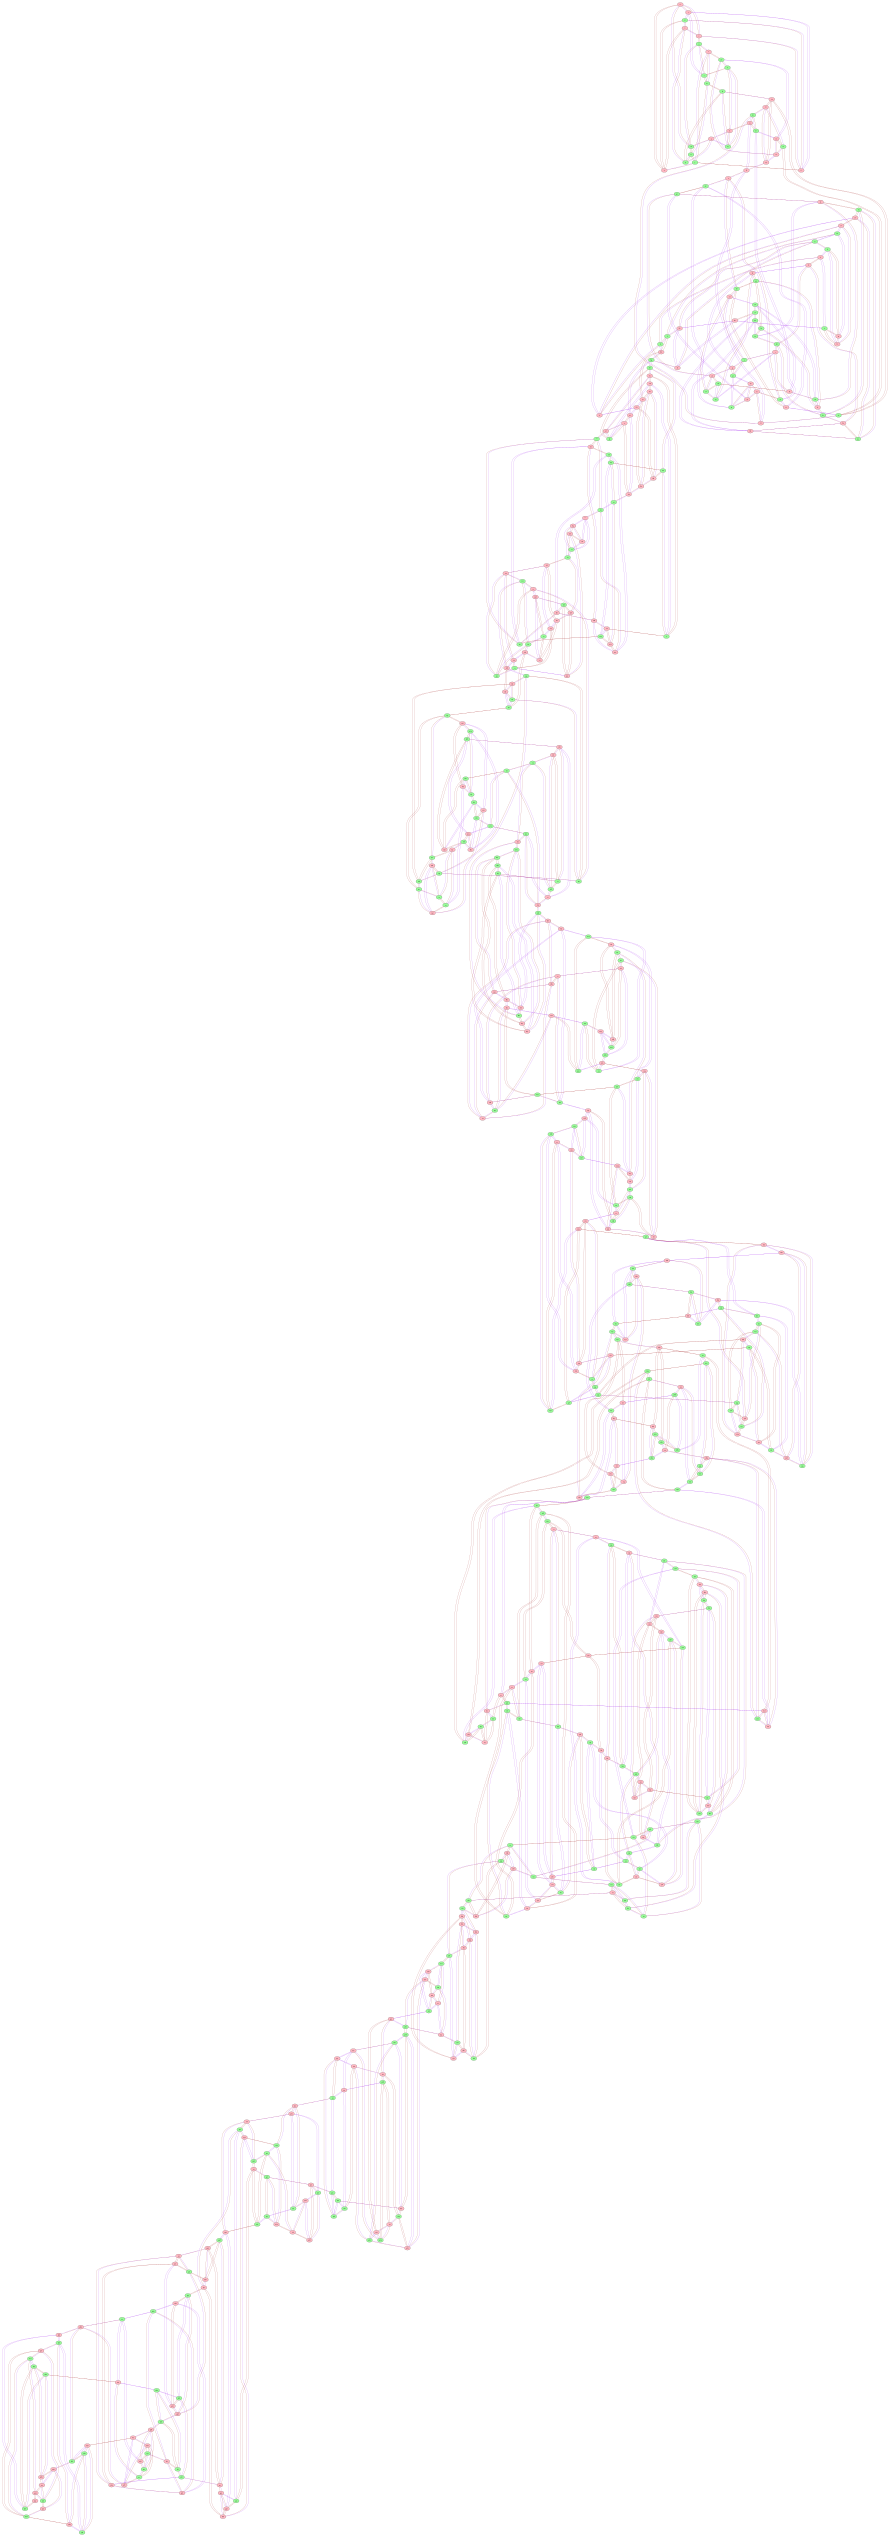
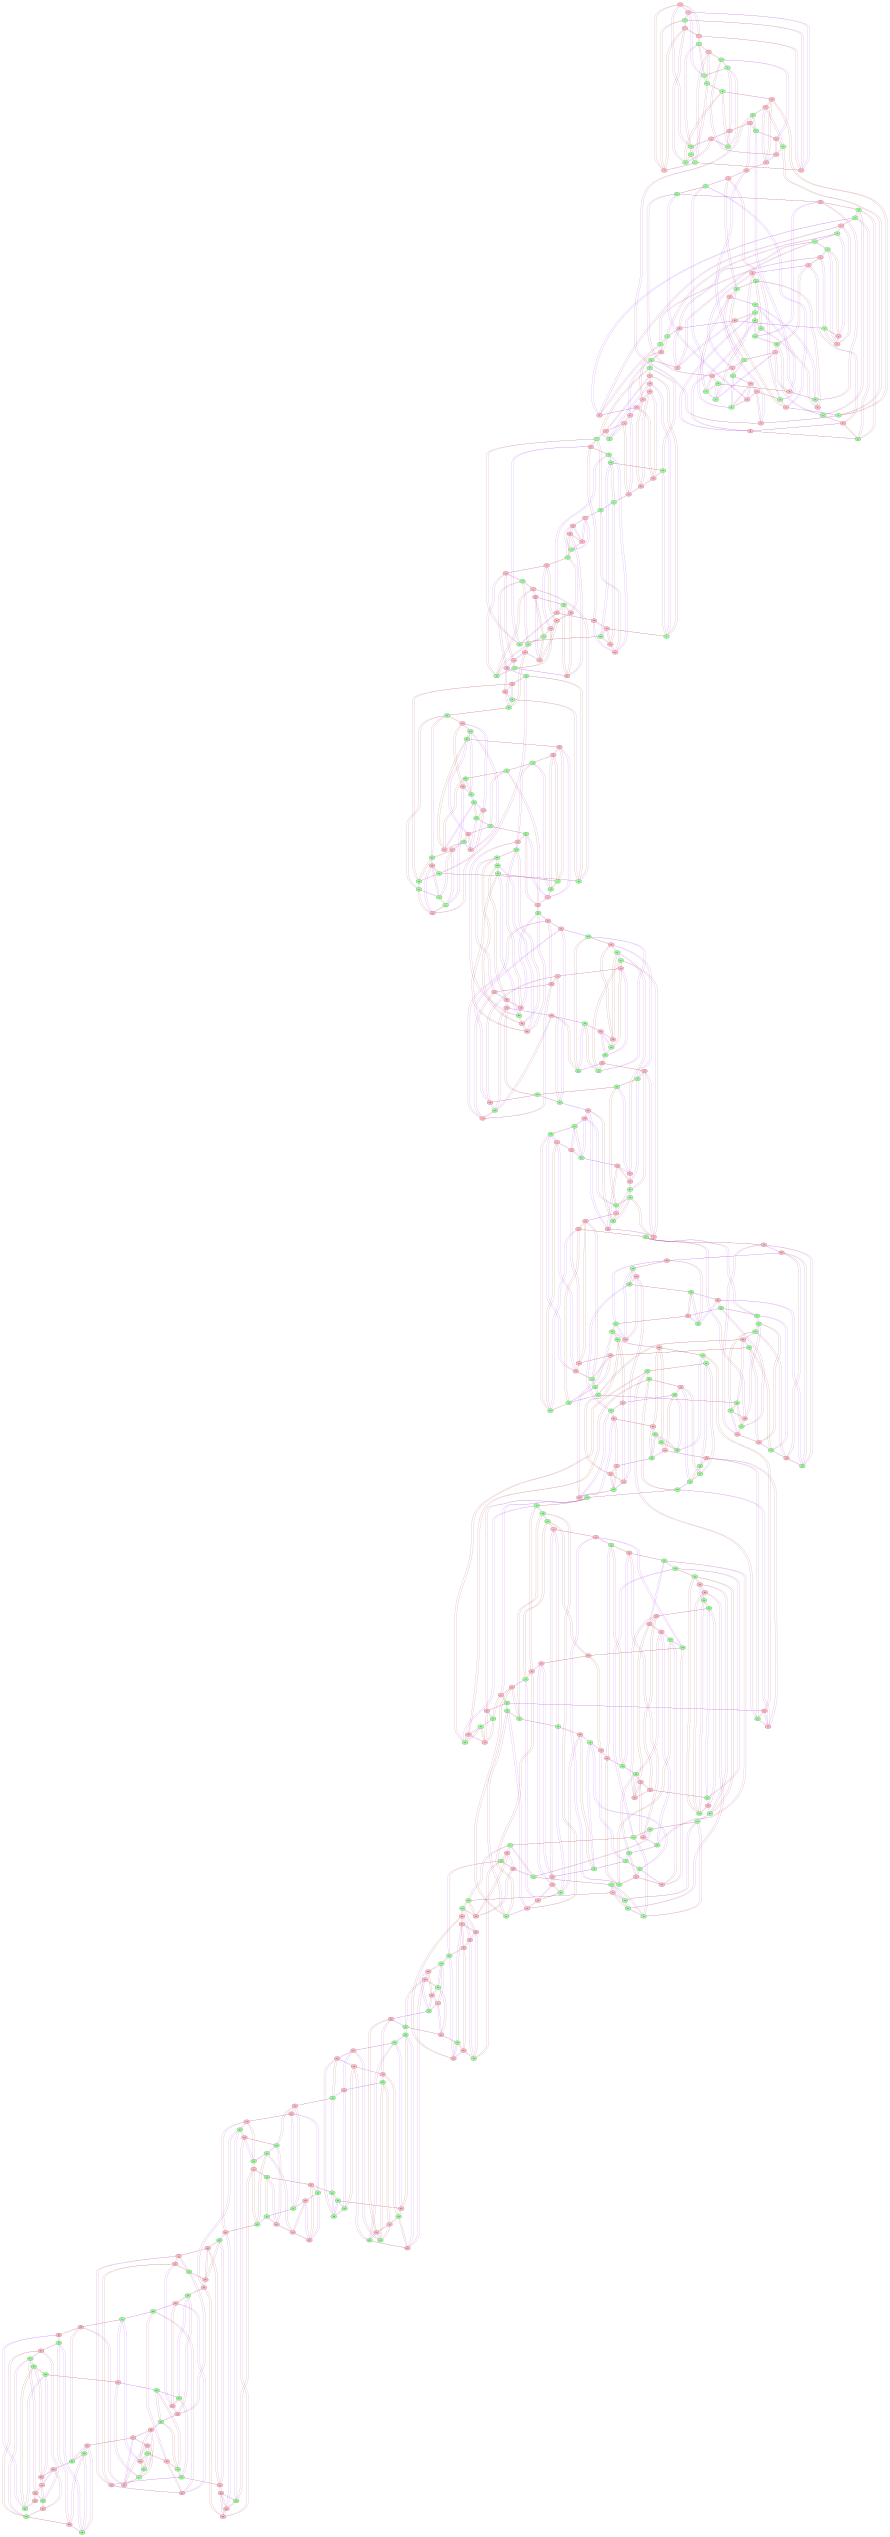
(855, 218) -> (855, 218)
